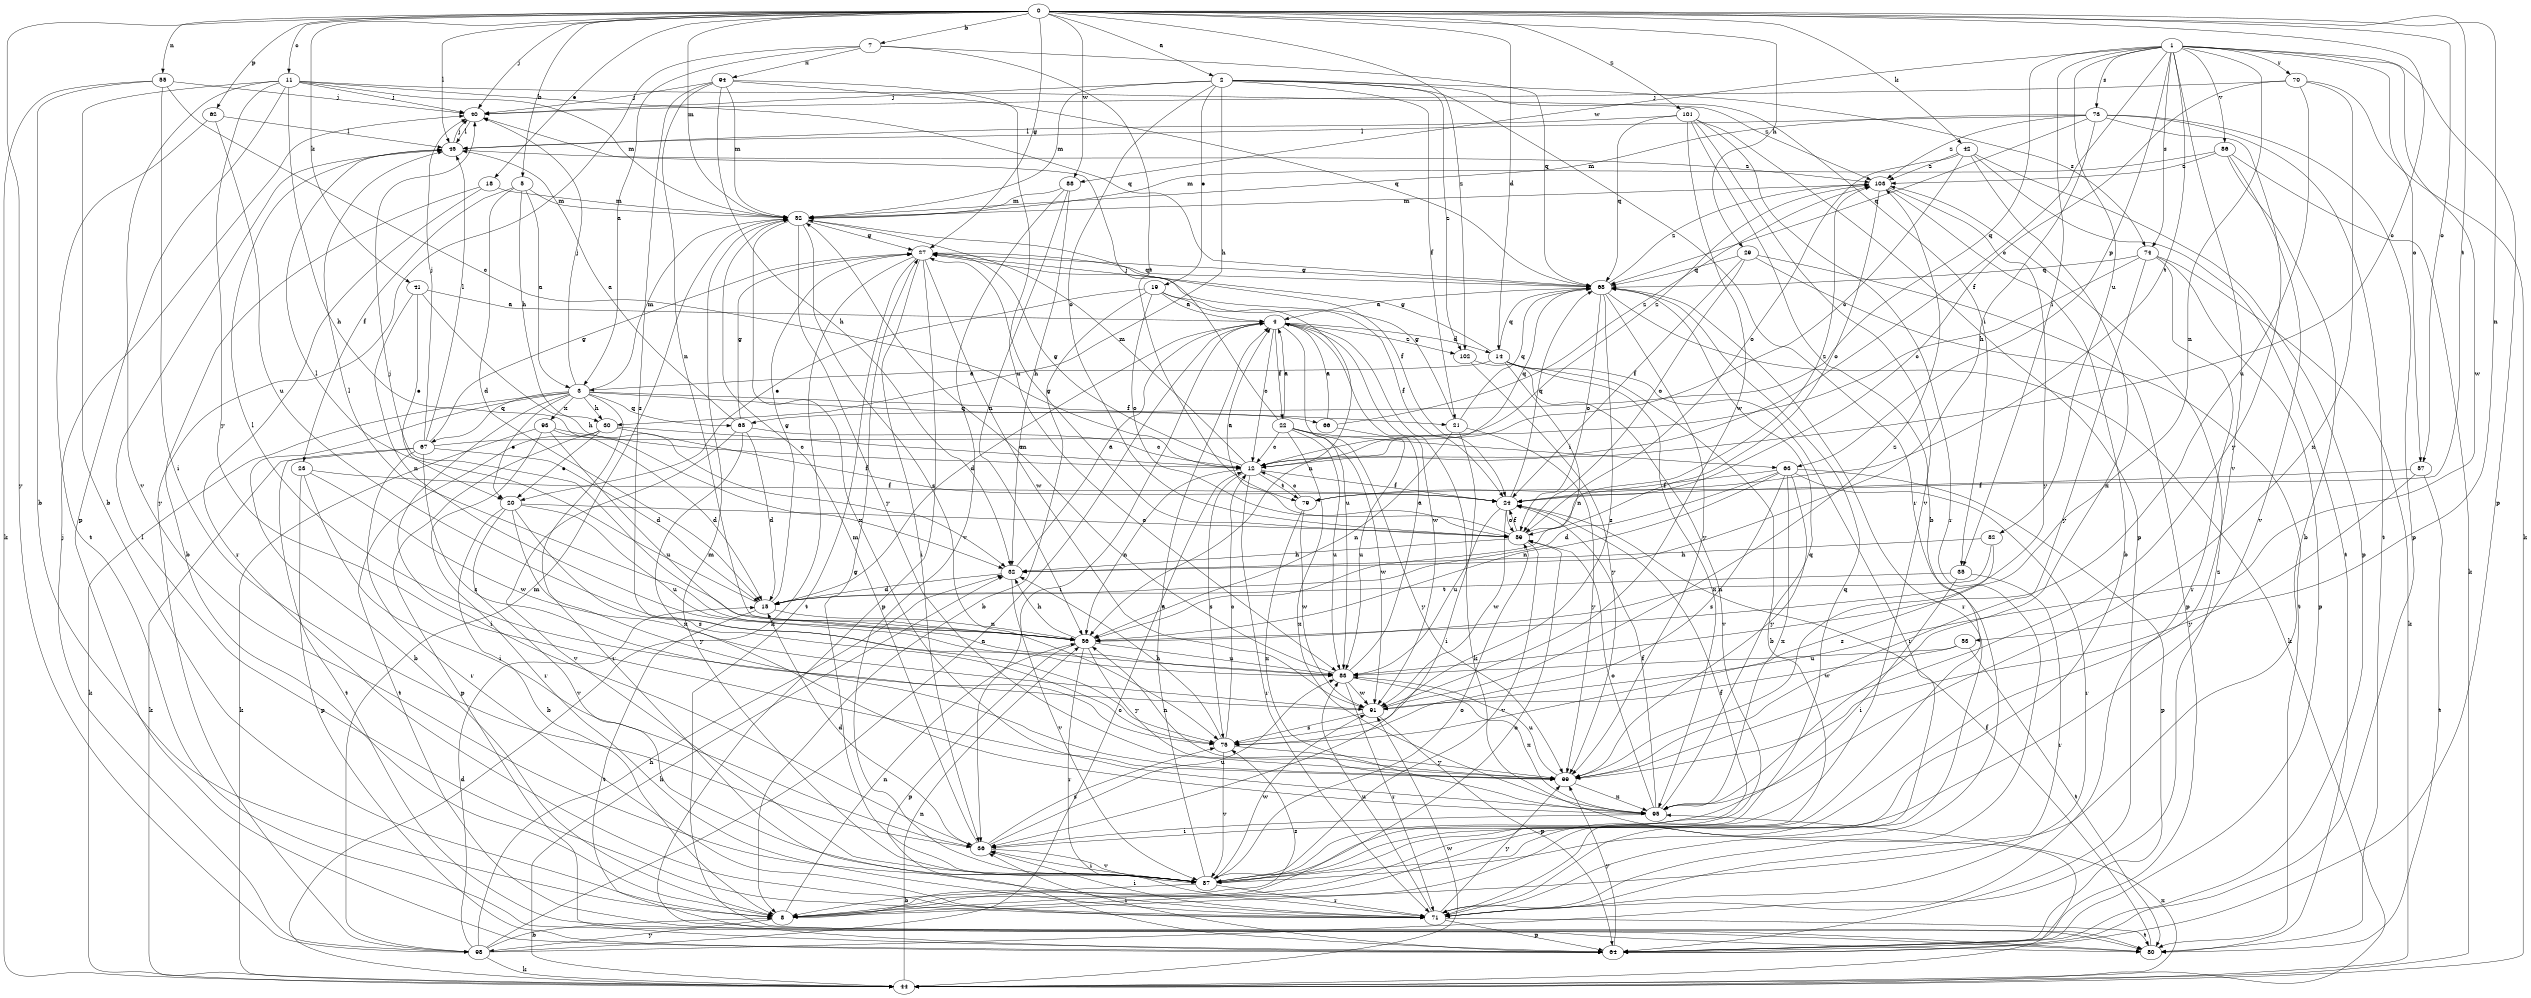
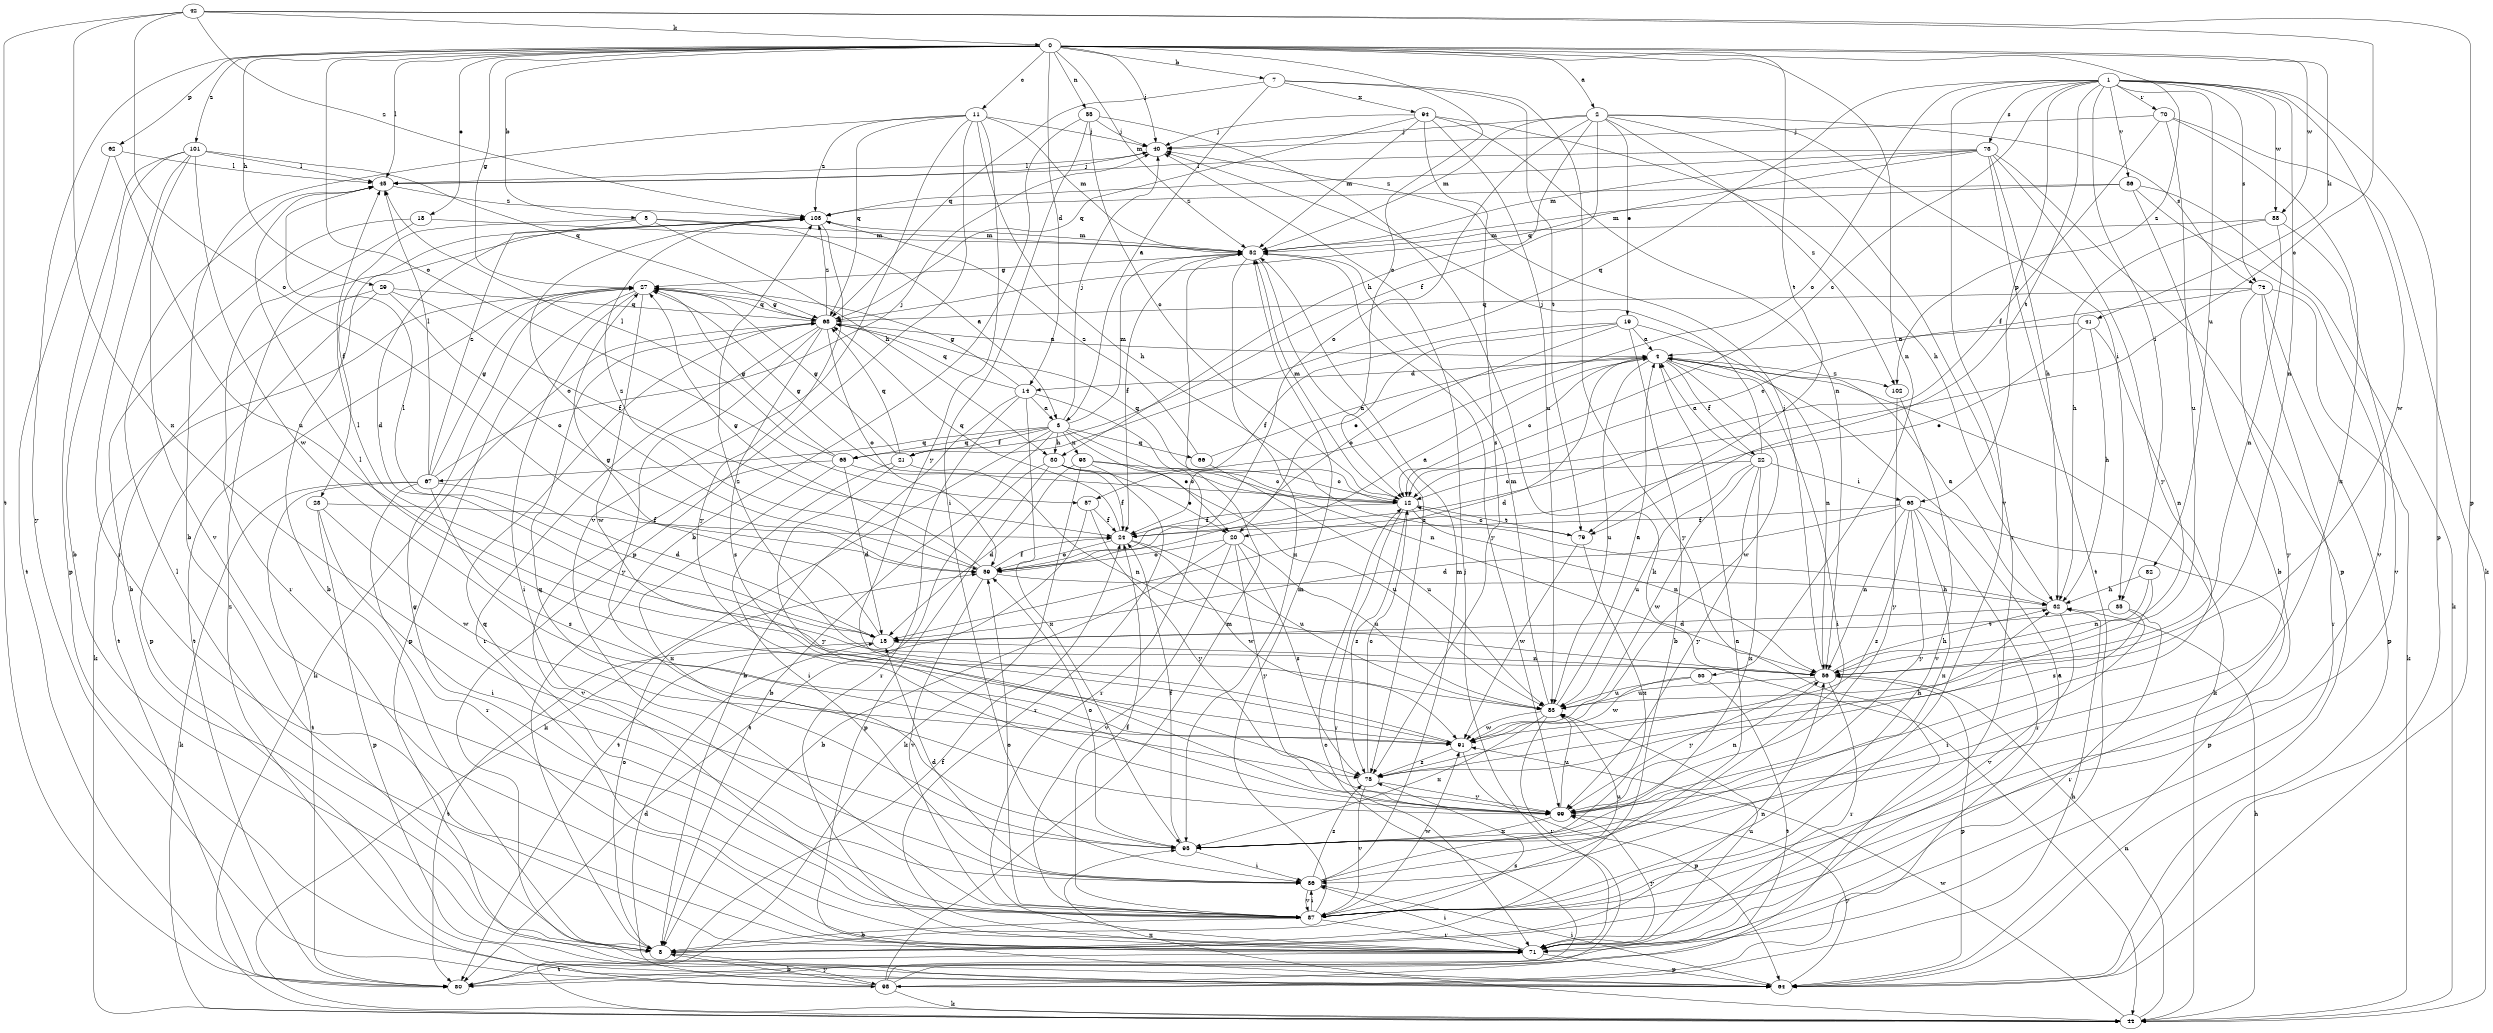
(1617, 17) -> (620, 28)
(610, 288) -> (622, 322)
(561, 660) -> none
